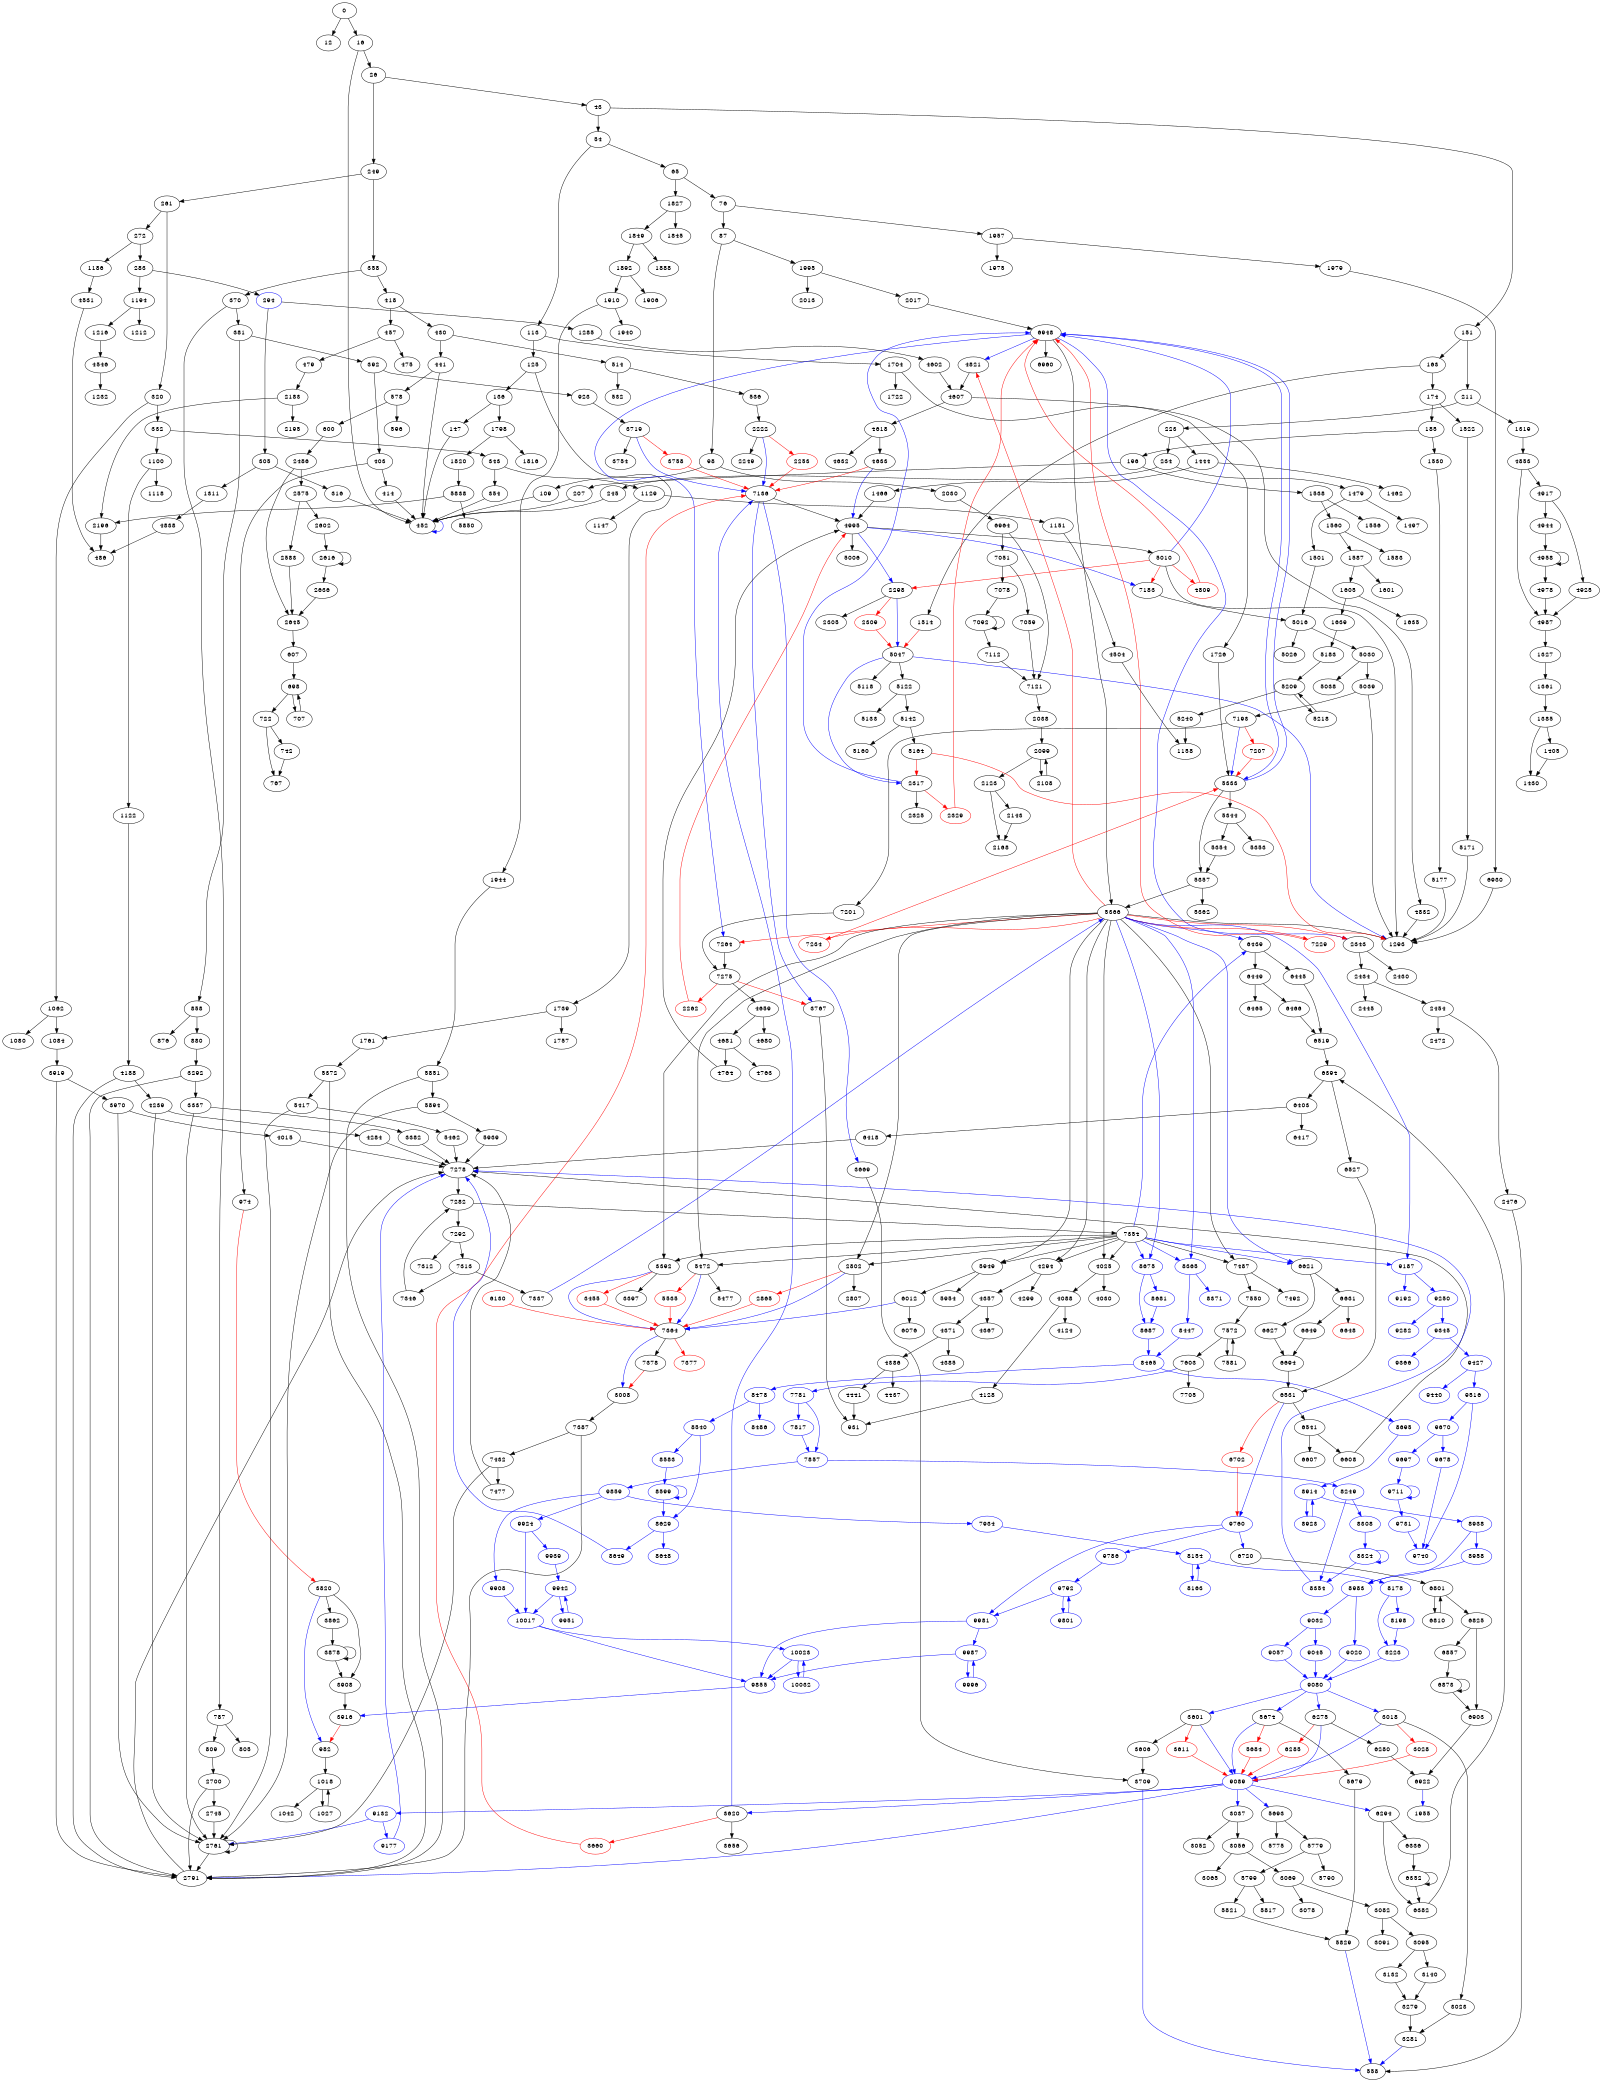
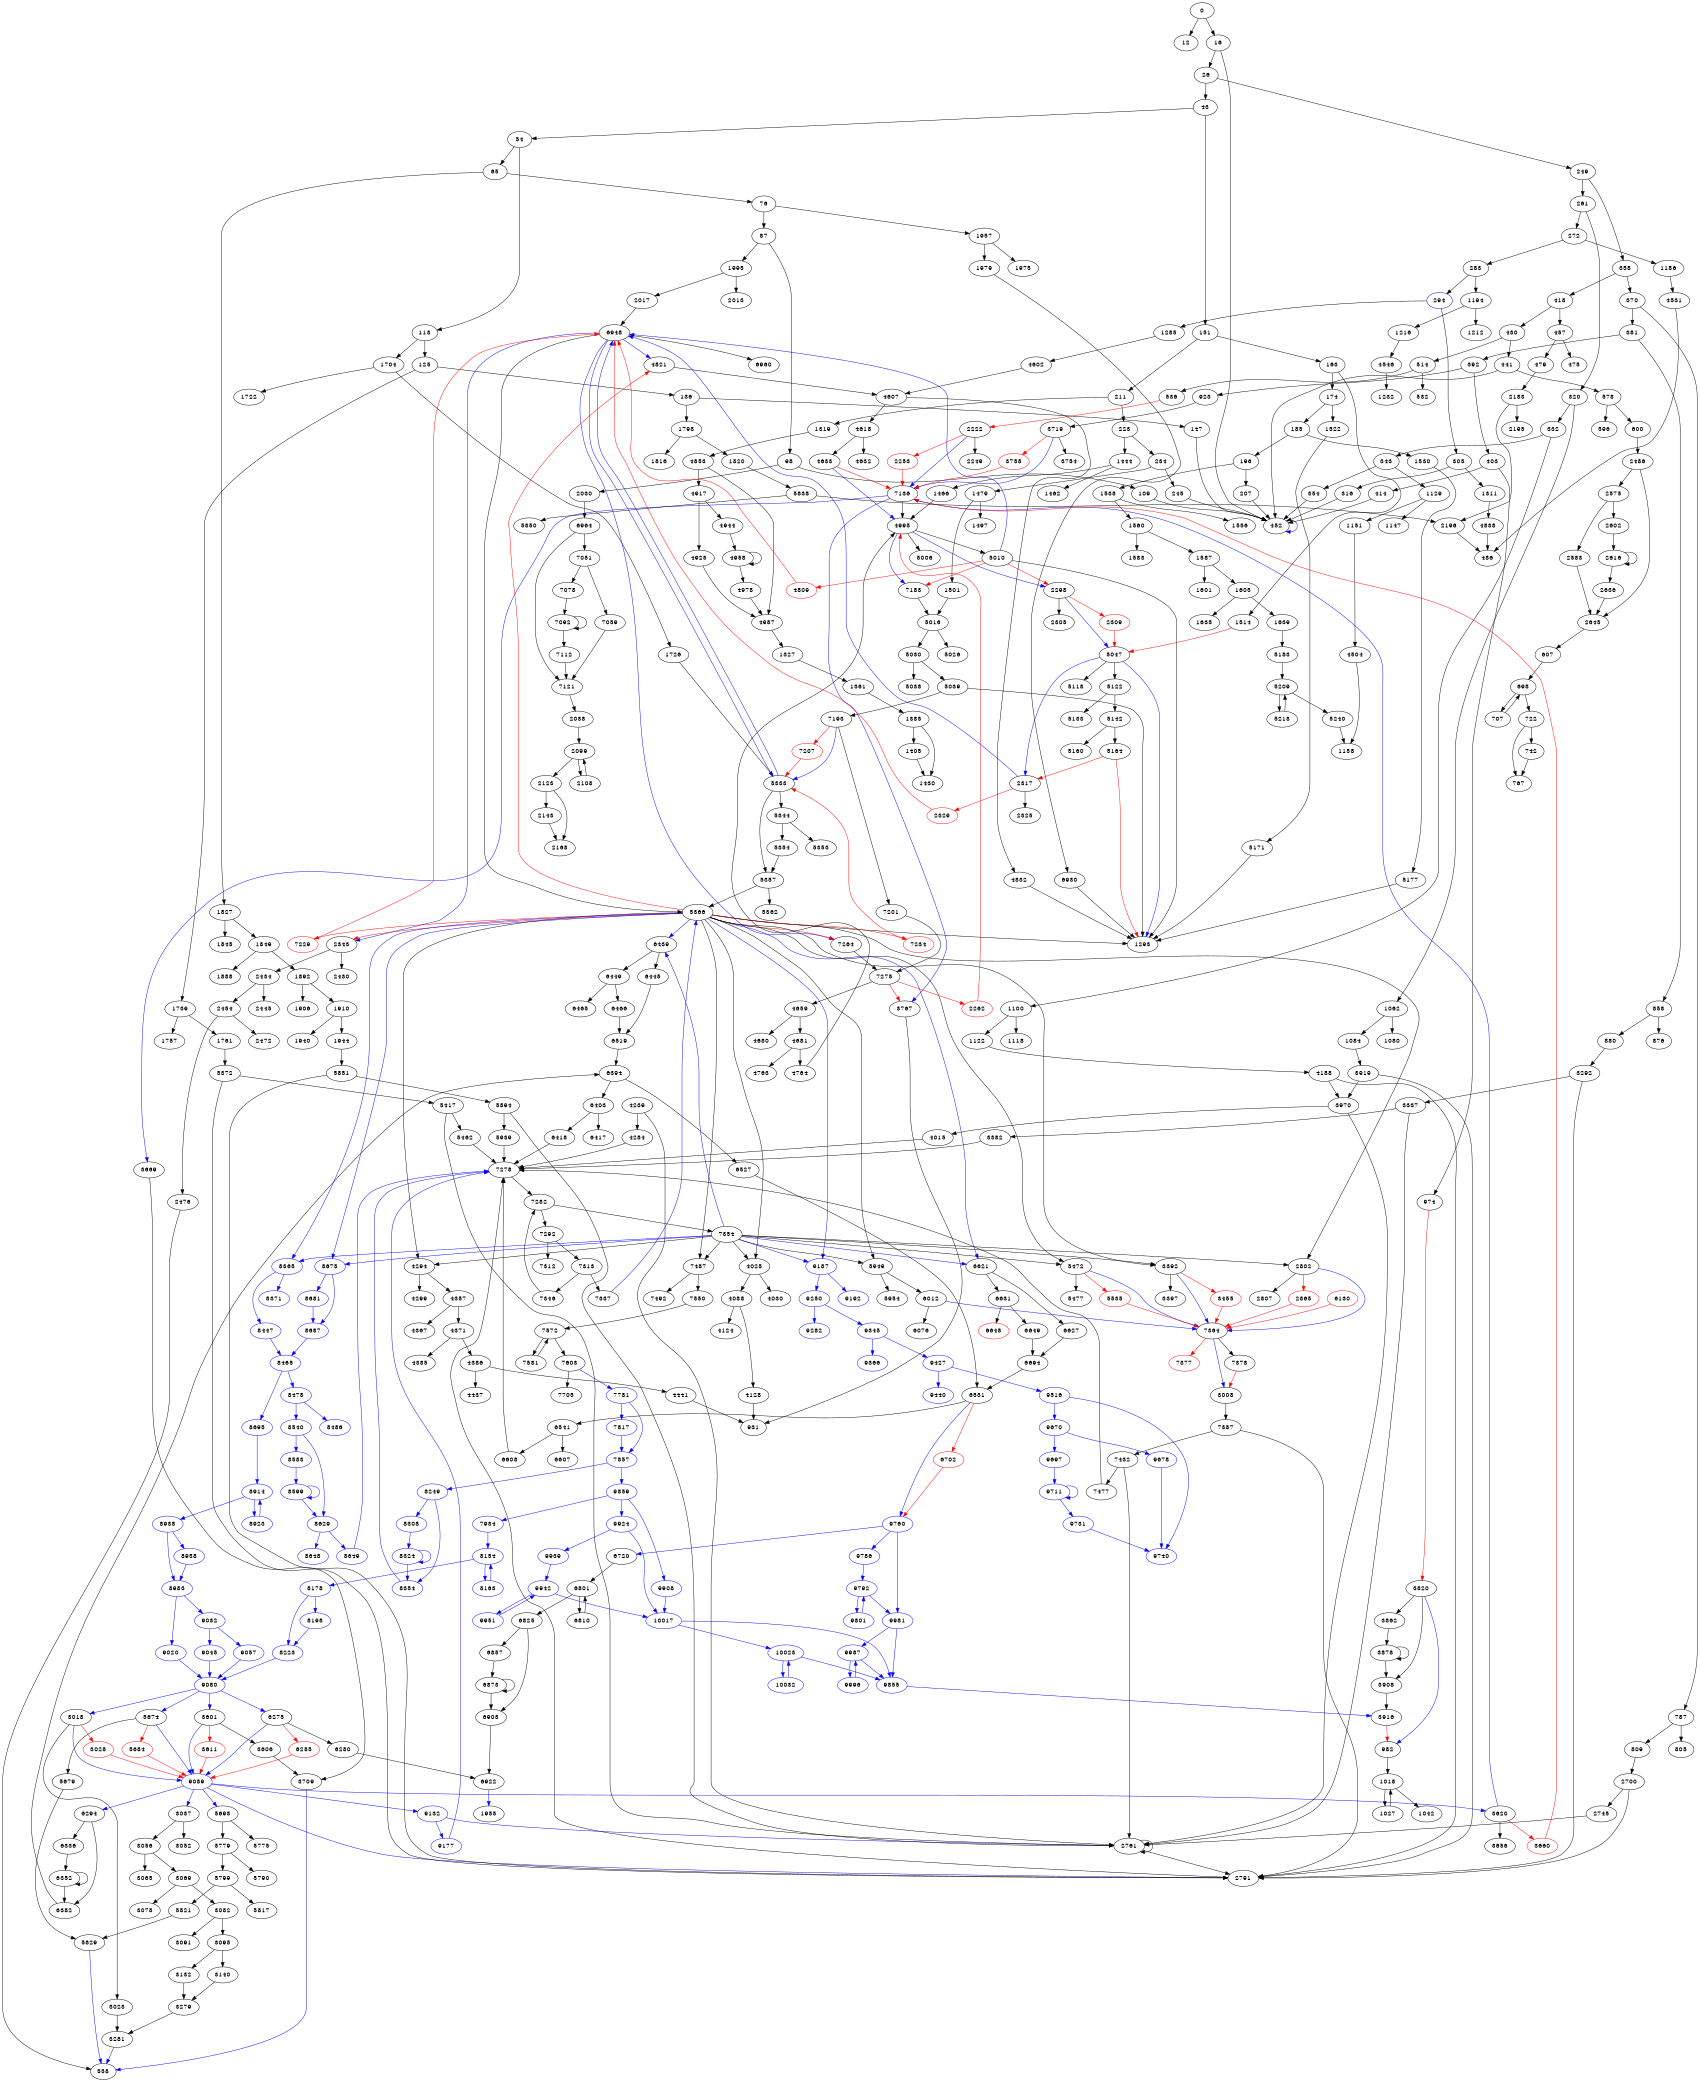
(758, 411) -> (1086, 414)
(141, 1088) -> (1333, 1087)
